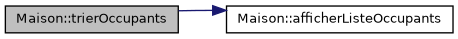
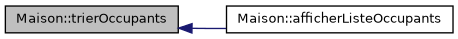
(196, 10) -> (209, 28)
